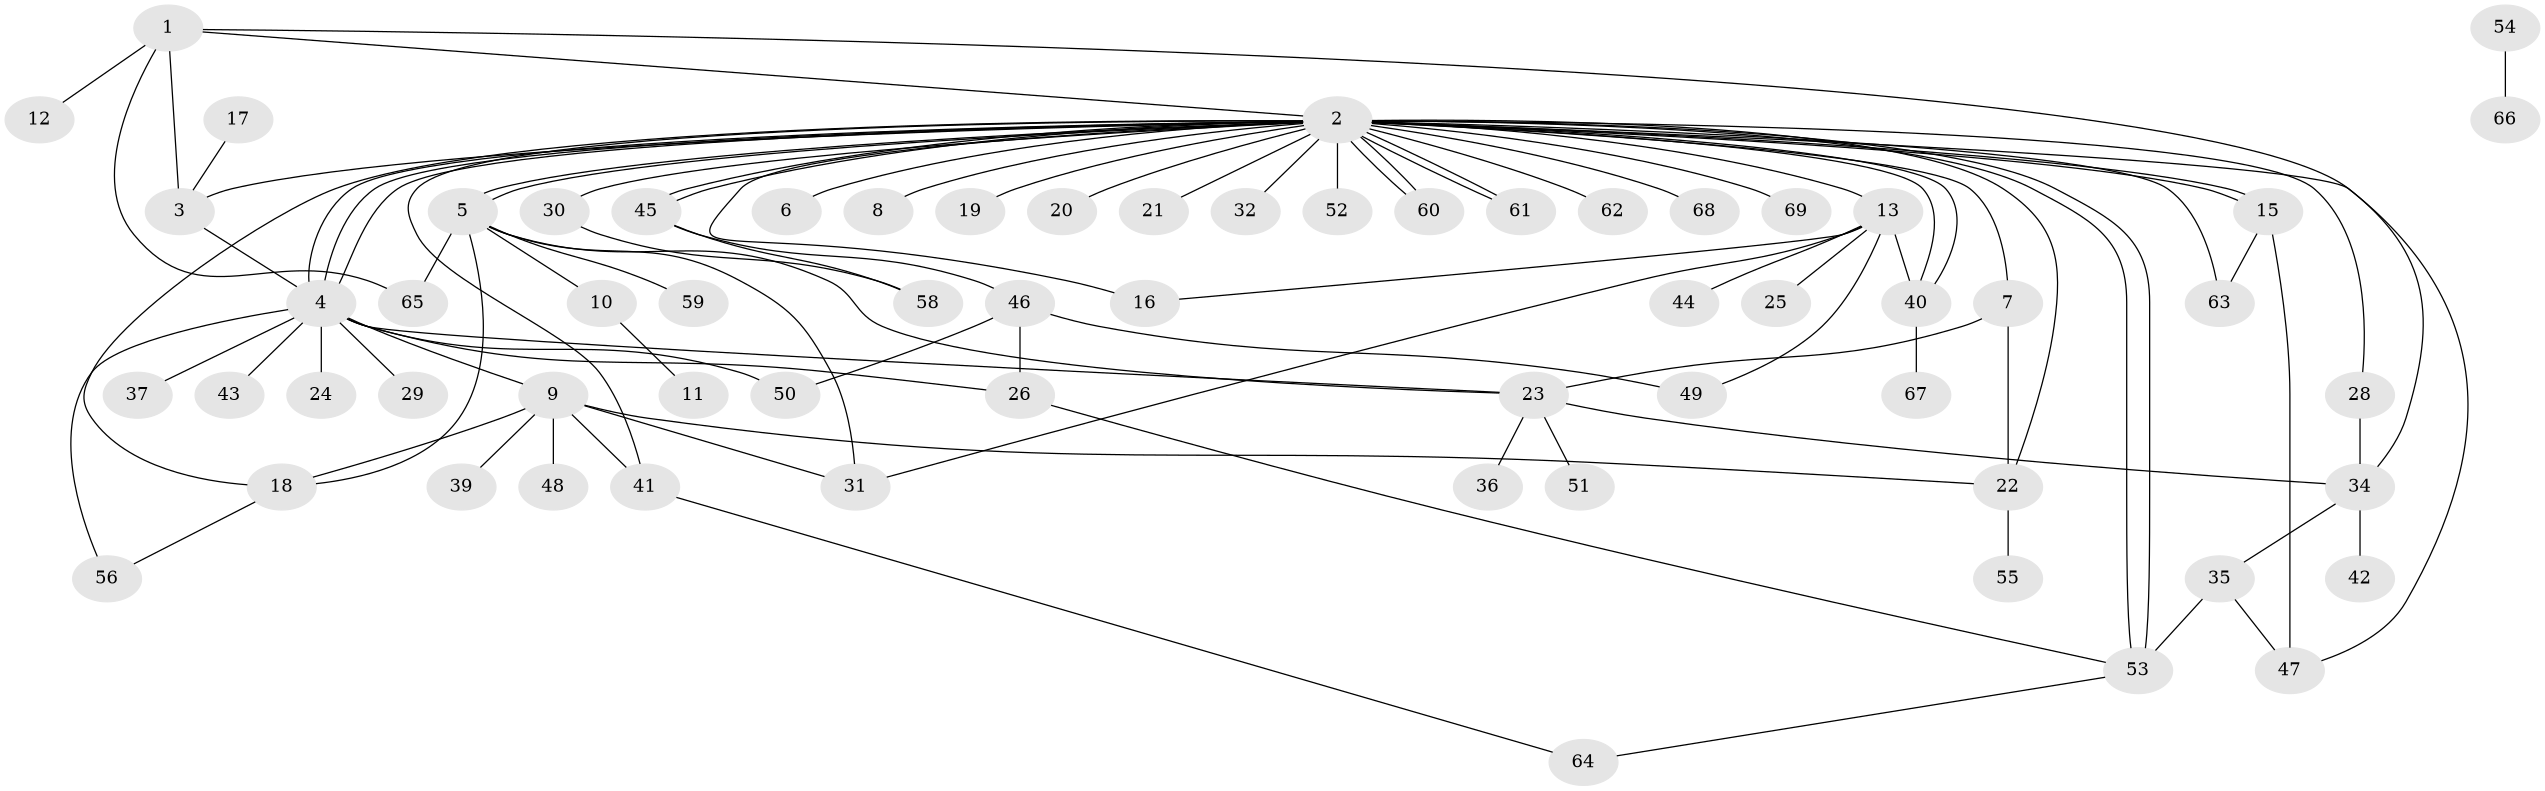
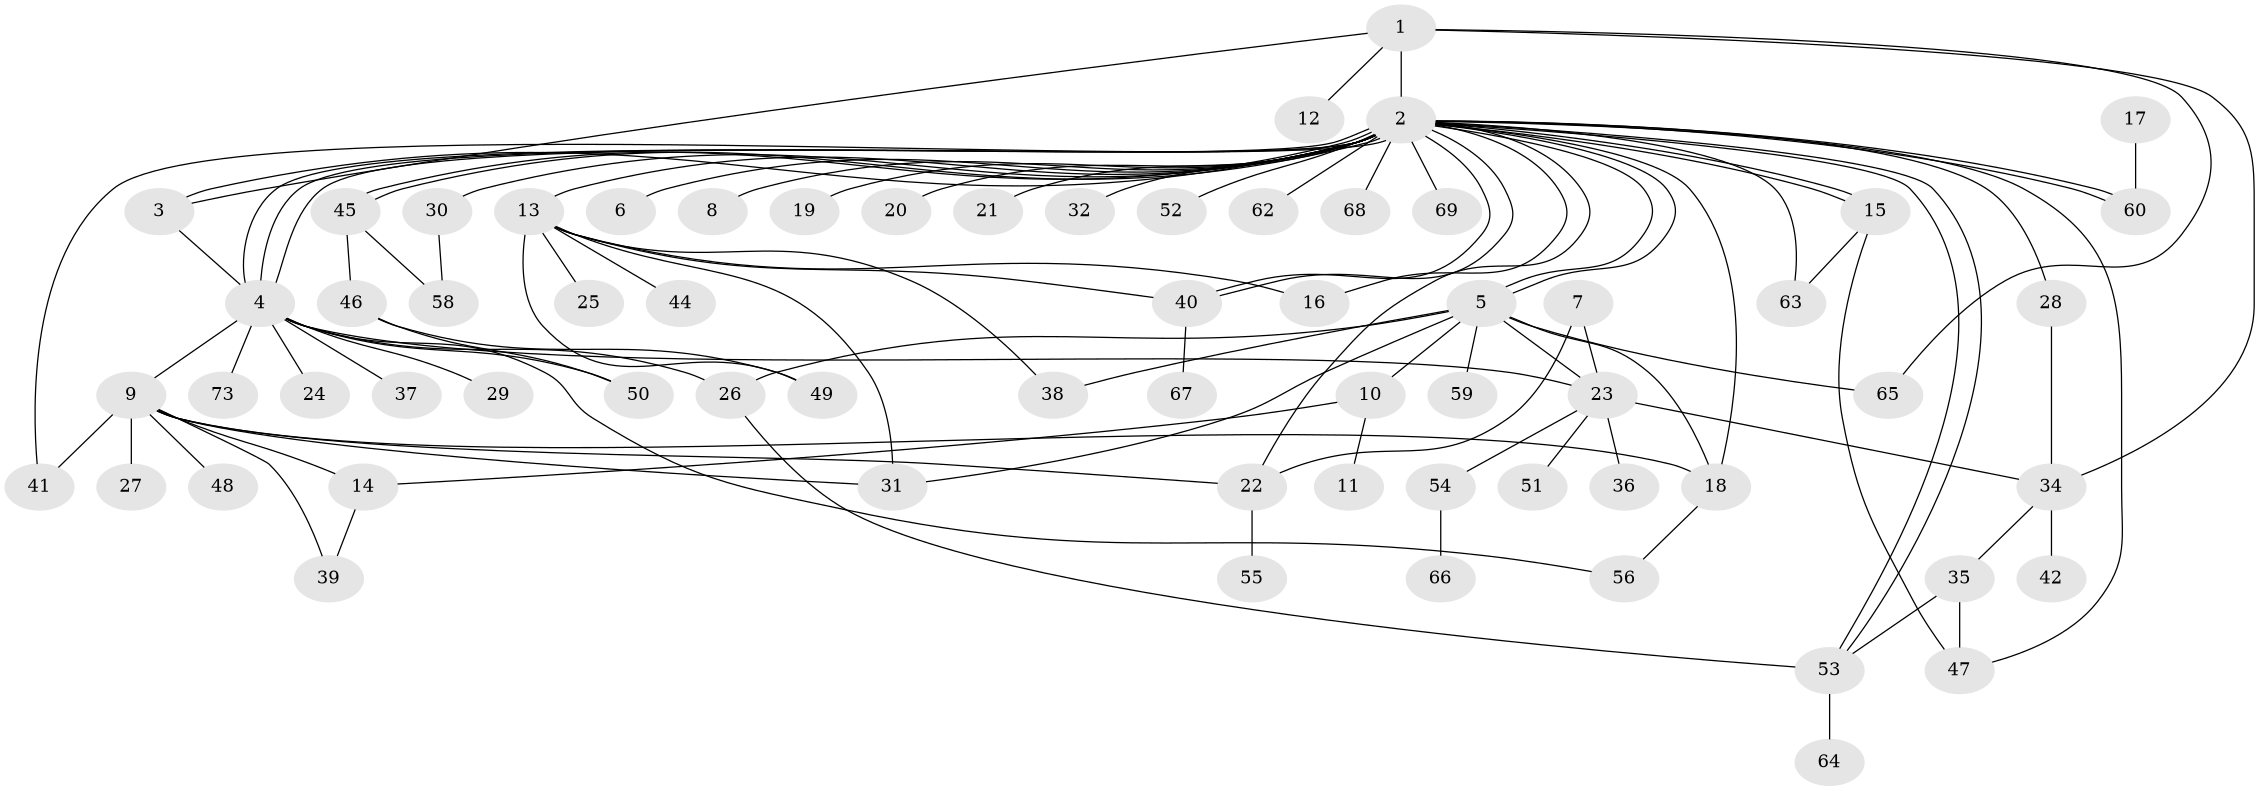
(1724, 146) -> none
(209, 166) -> (2136, 166)
(1521, 212) -> none
(1020, 349) -> (1101, 337)
(229, 395) -> (223, 395)
none -> (1053, 395)
none -> (1533, 435)
none -> (131, 487)
none -> (363, 487)
(1115, 625) -> none
